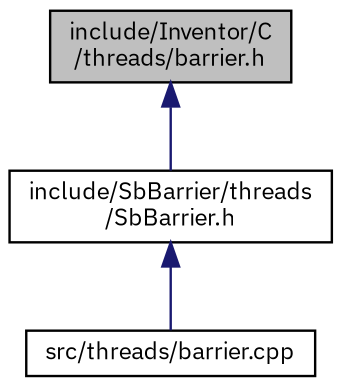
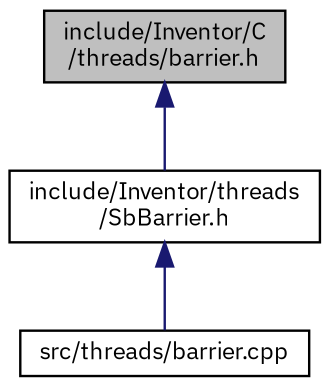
(171, 207) -> (165, 207)
